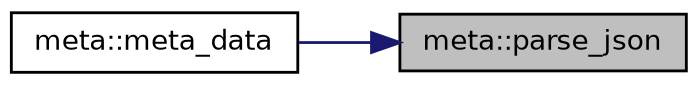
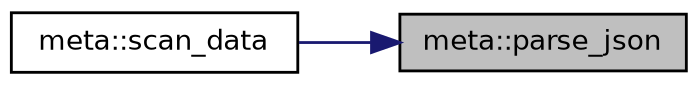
(155, 43) -> (155, 43)
